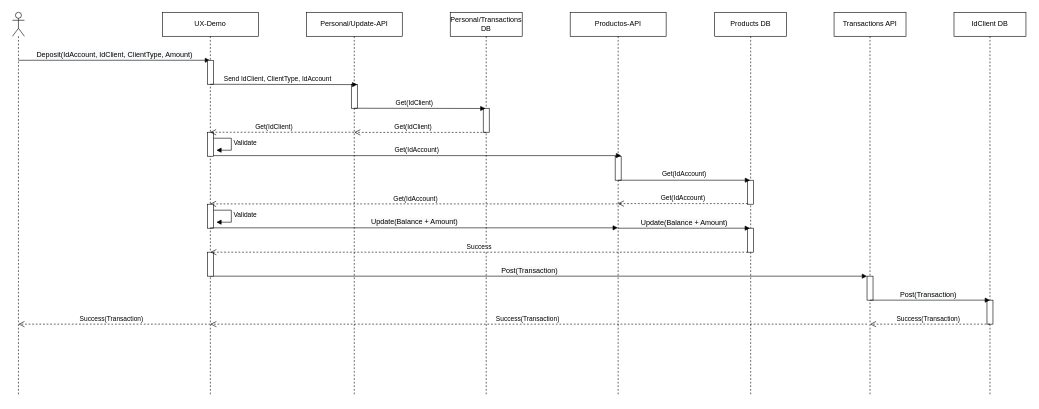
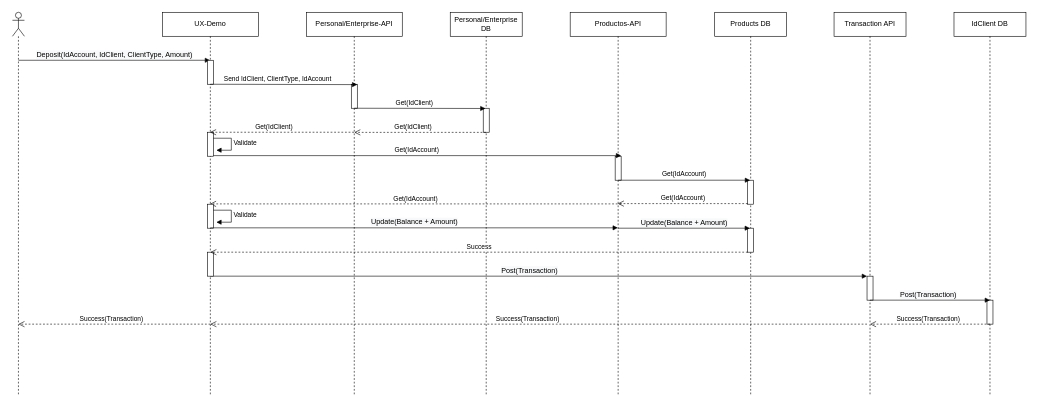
(354, 24) -> (354, 24)
(486, 24) -> (486, 24)
(870, 24) -> (870, 24)
